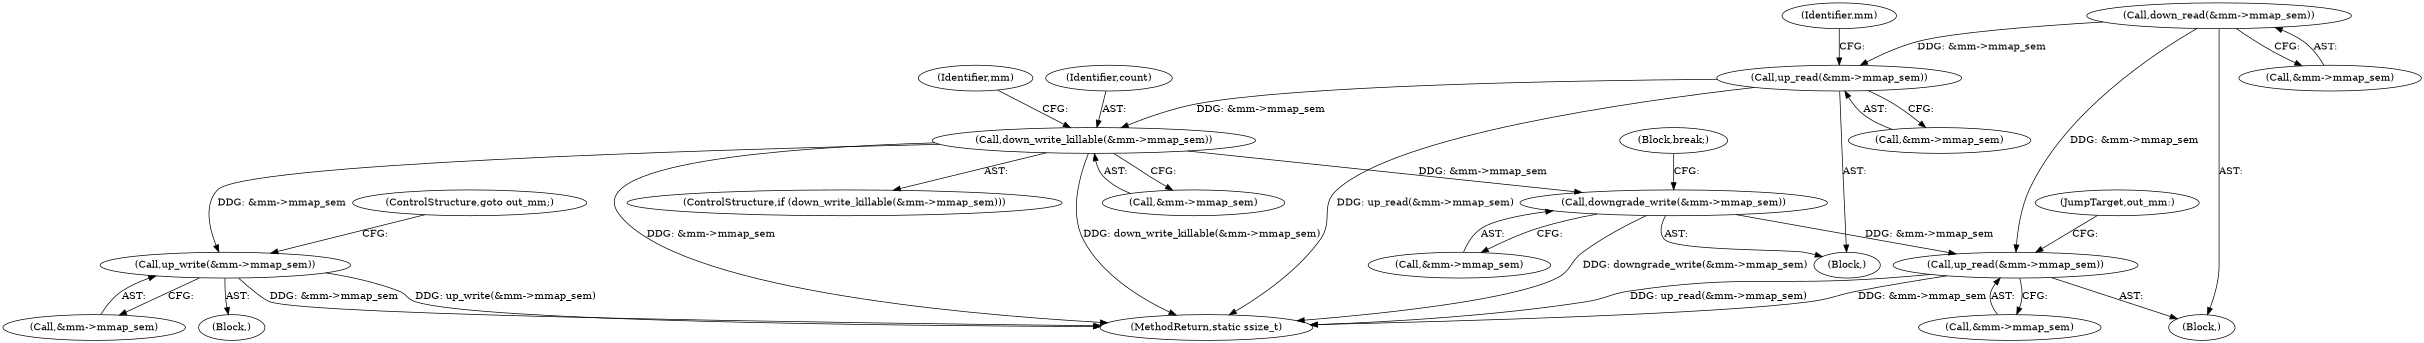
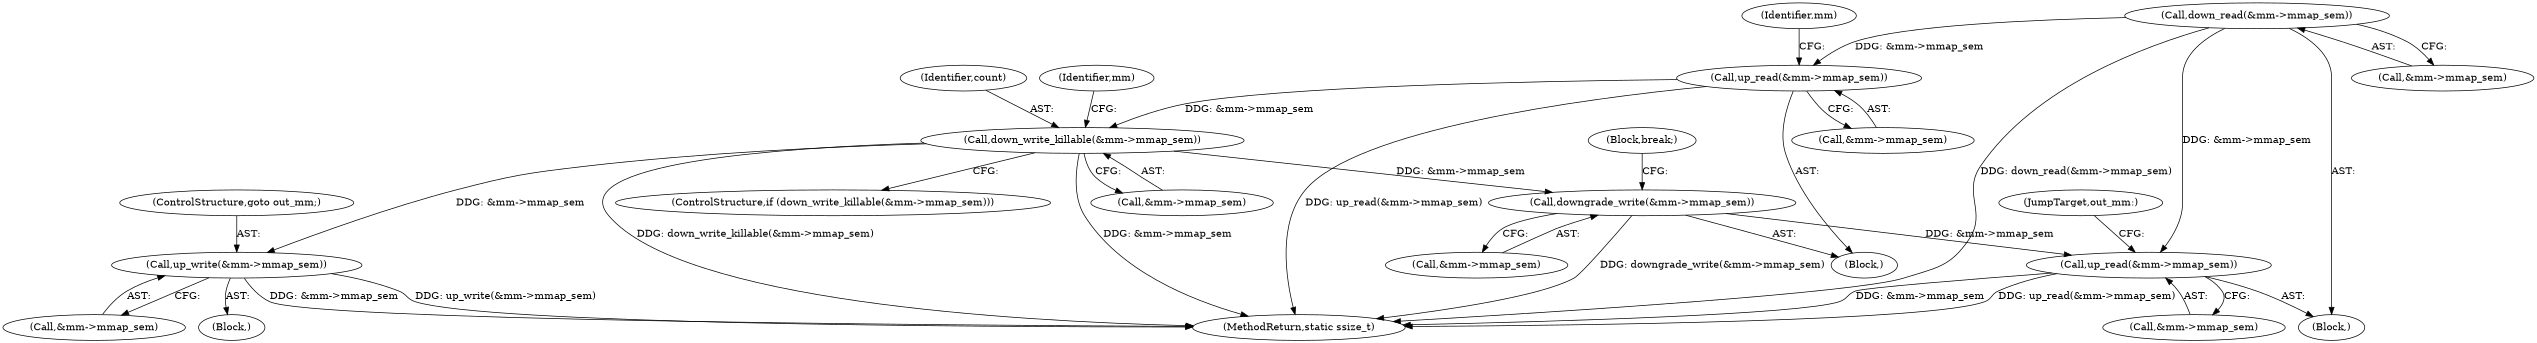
(998, 172) -> (987, 172)
(377, 234) -> (250, 234)
none -> (1888, 281)
